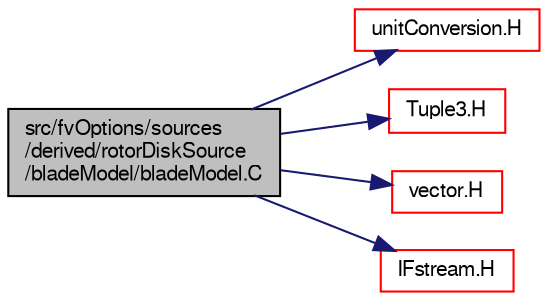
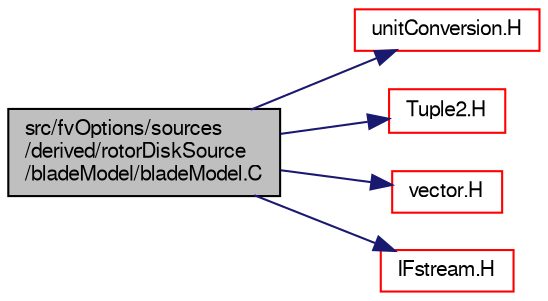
(447, 111) -> (447, 111)
